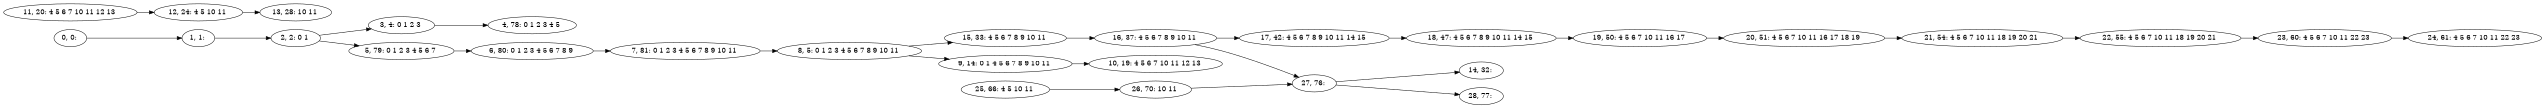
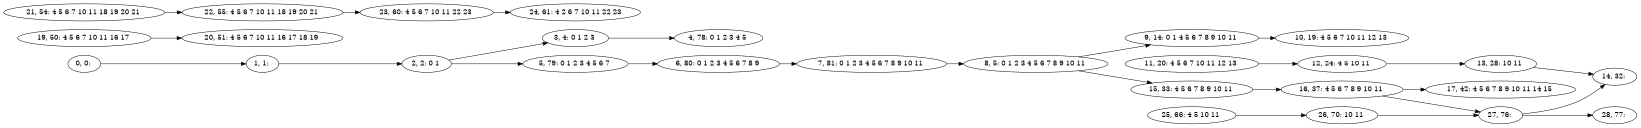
(1481, 38) -> none
(1891, 38) -> none
(2475, 38) -> (575, 12)
none -> (1561, 71)
